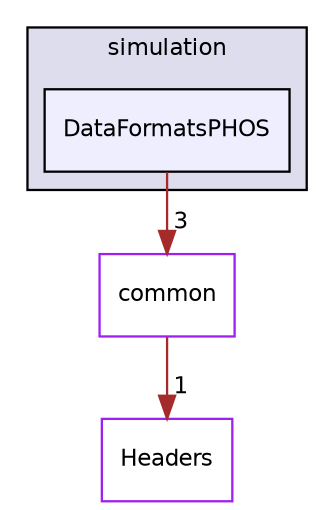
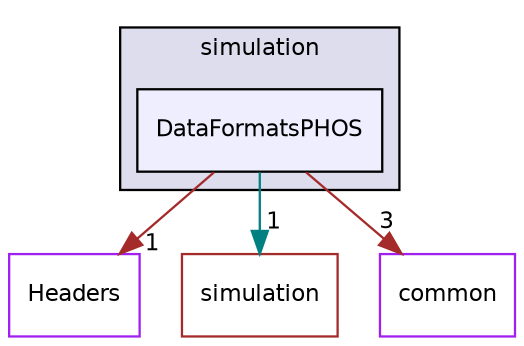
none -> (260, 295)
(167, 366) -> (176, 205)
